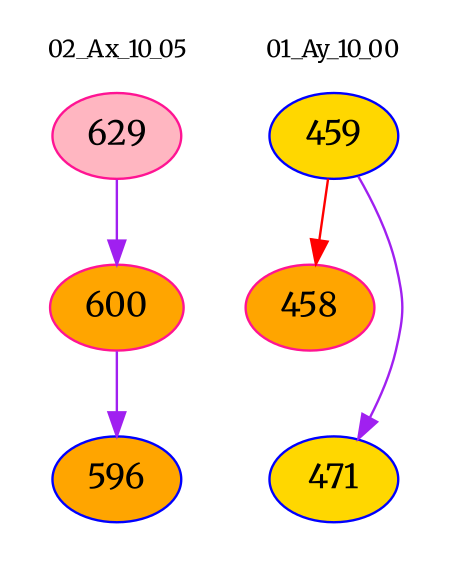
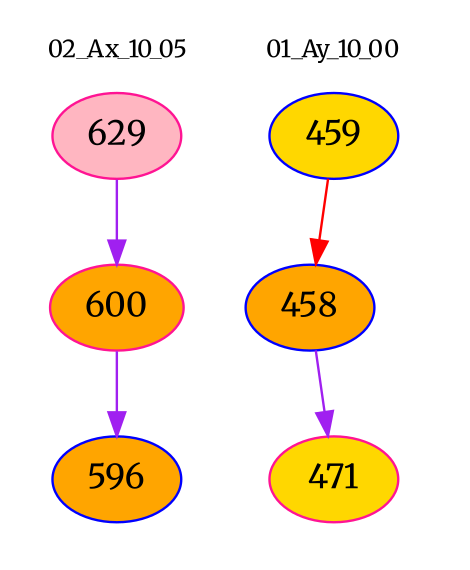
(402, 295) -> (320, 381)
(310, 308) -> (310, 308)
(334, 479) -> (334, 479)
